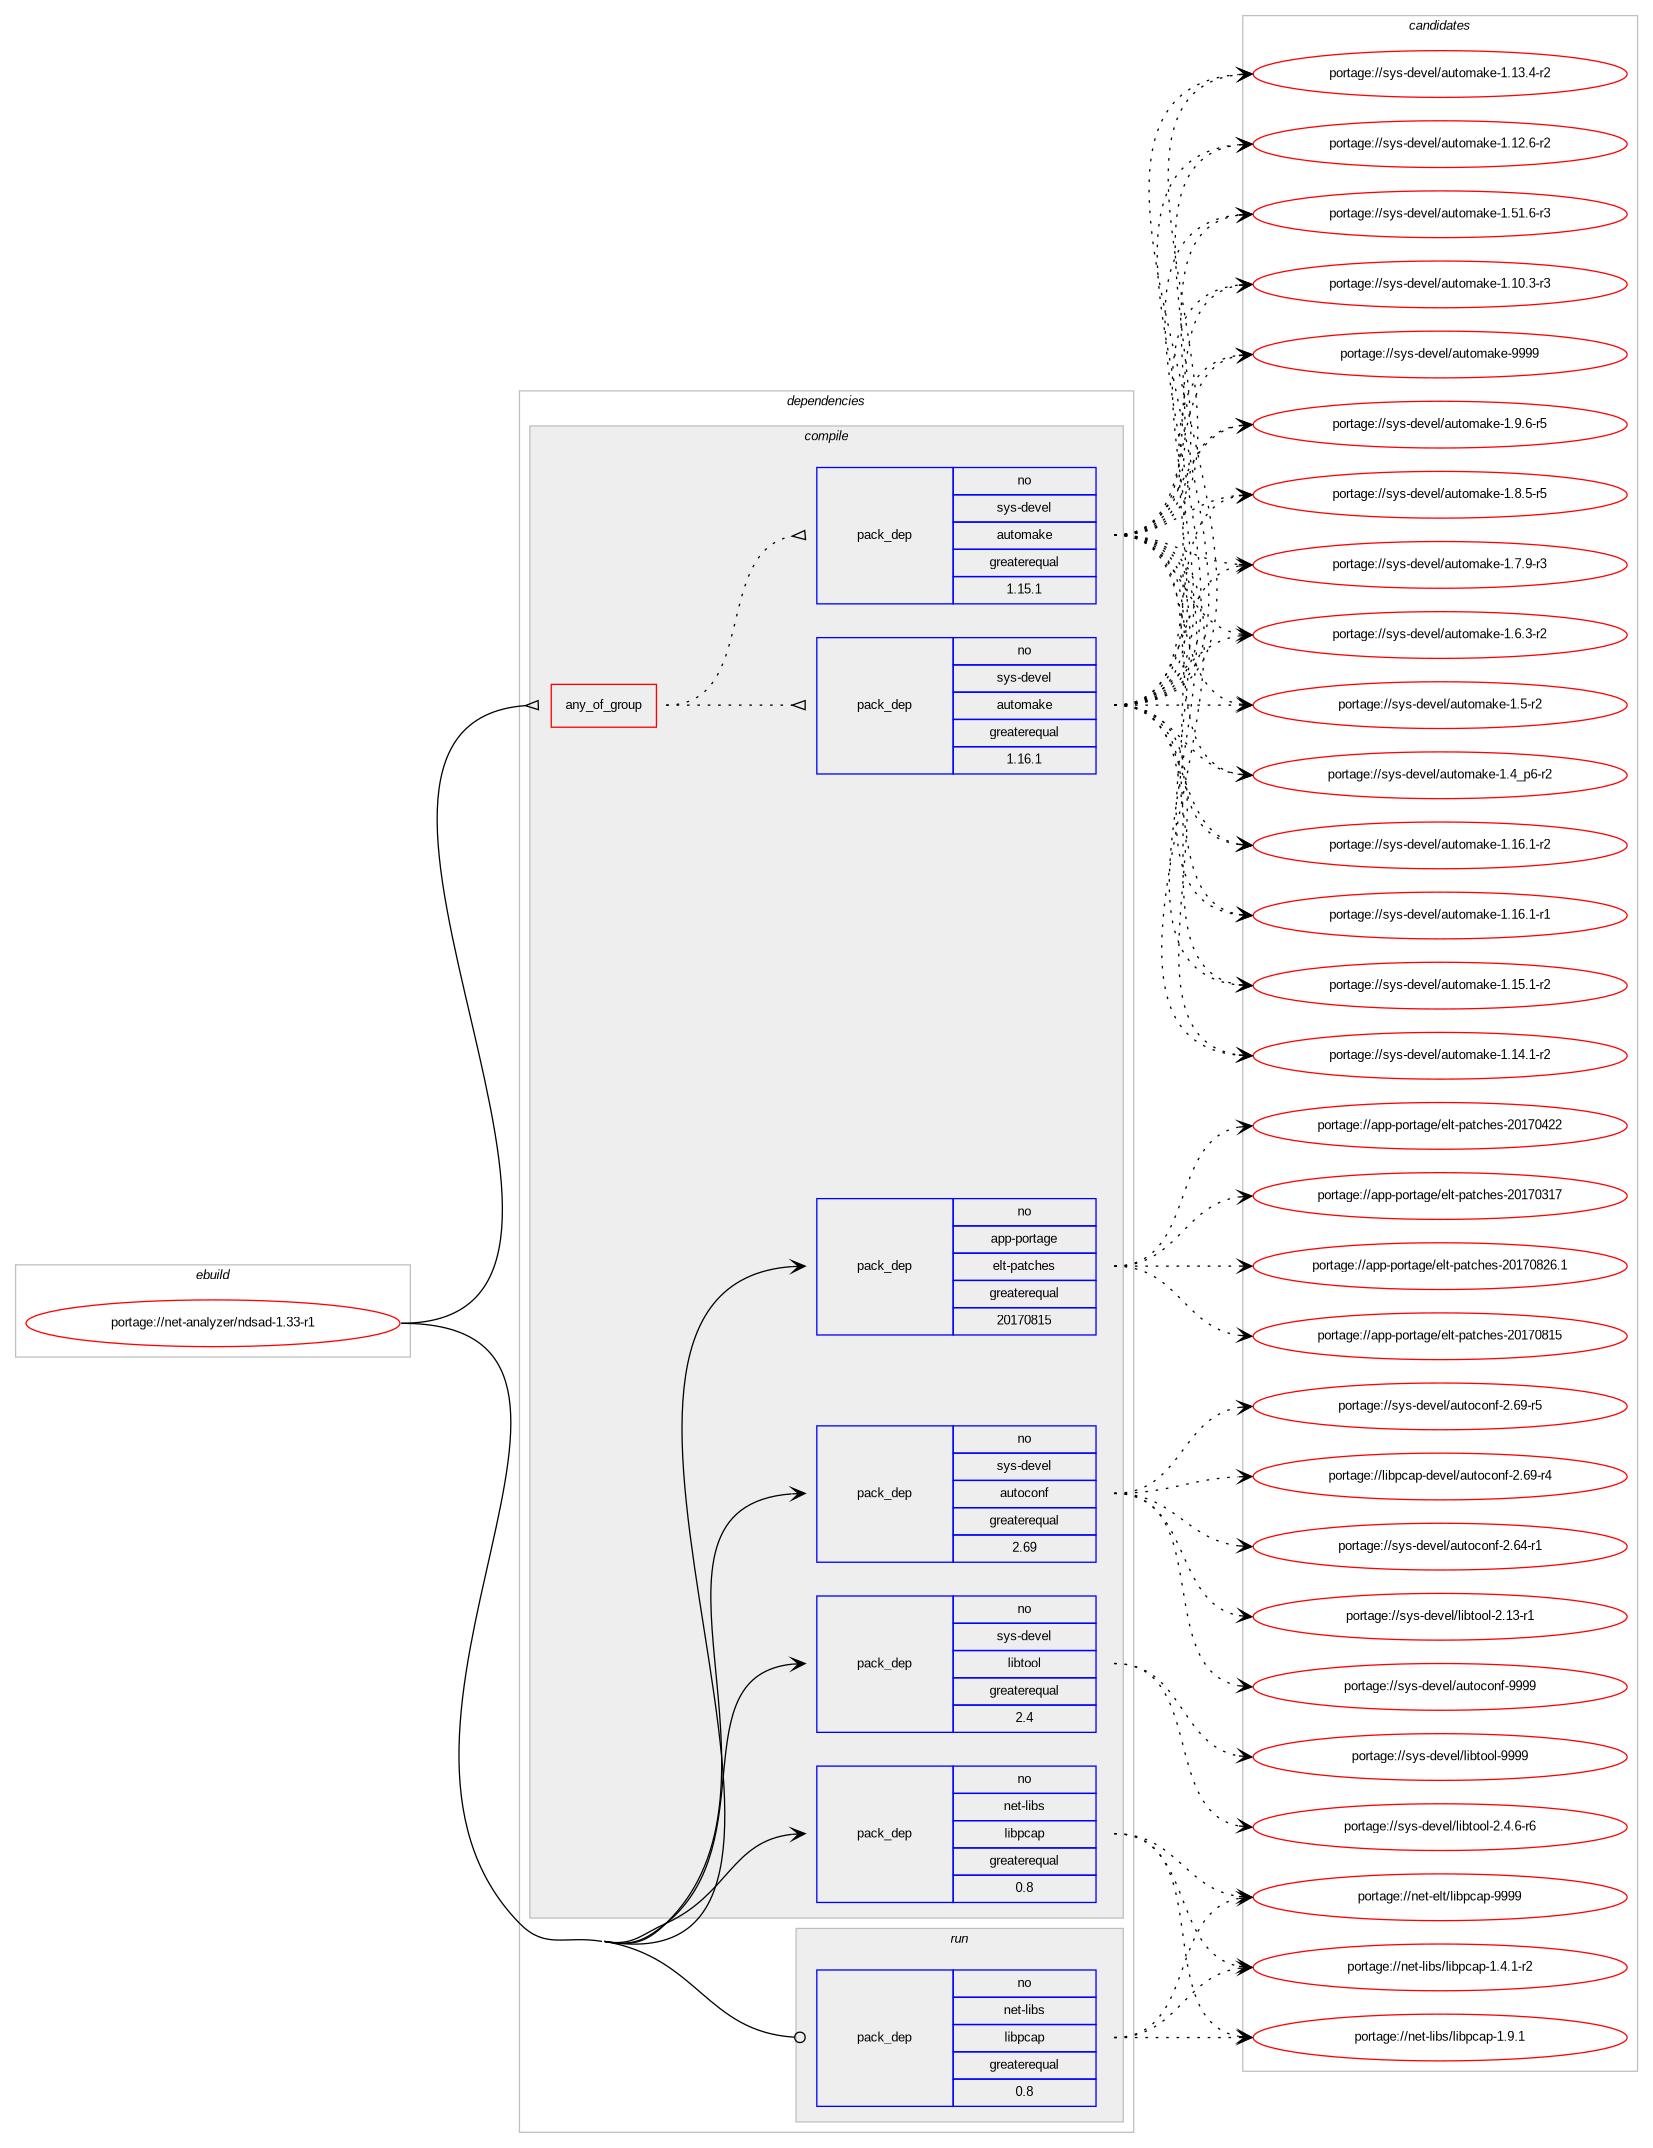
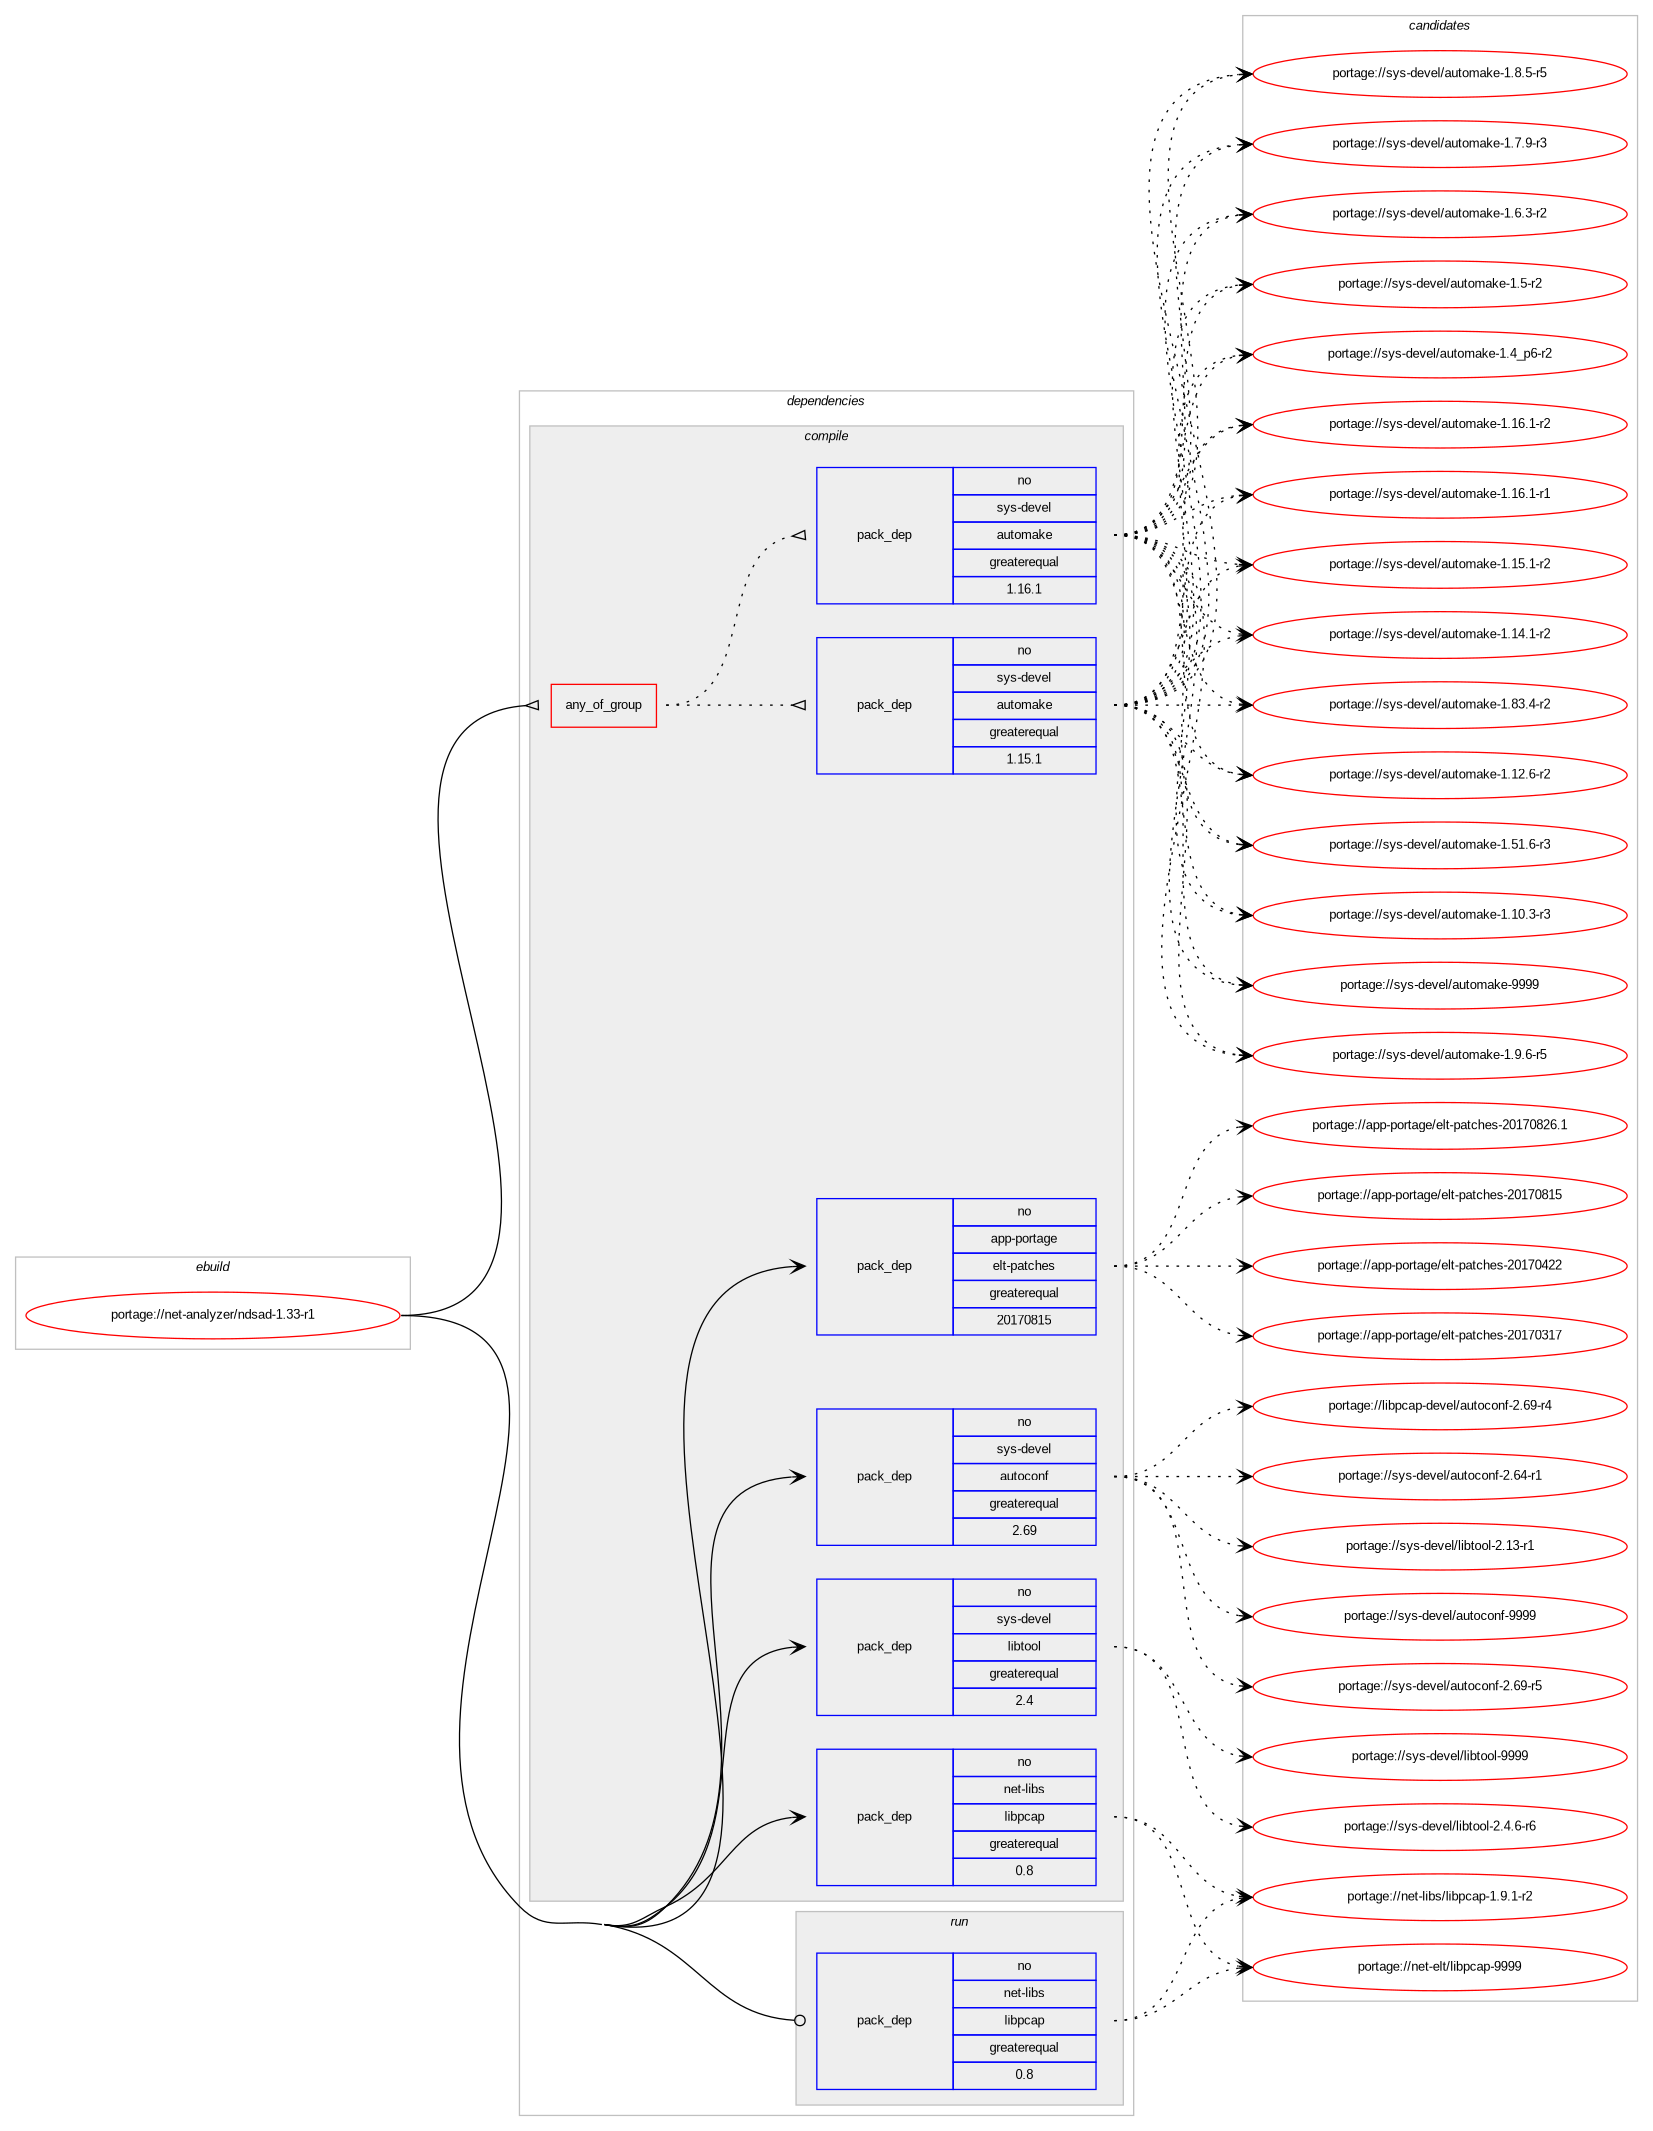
(1440, 74) -> (1440, 705)
(1440, 1967) -> (1440, 1897)
(1440, 2038) -> none
